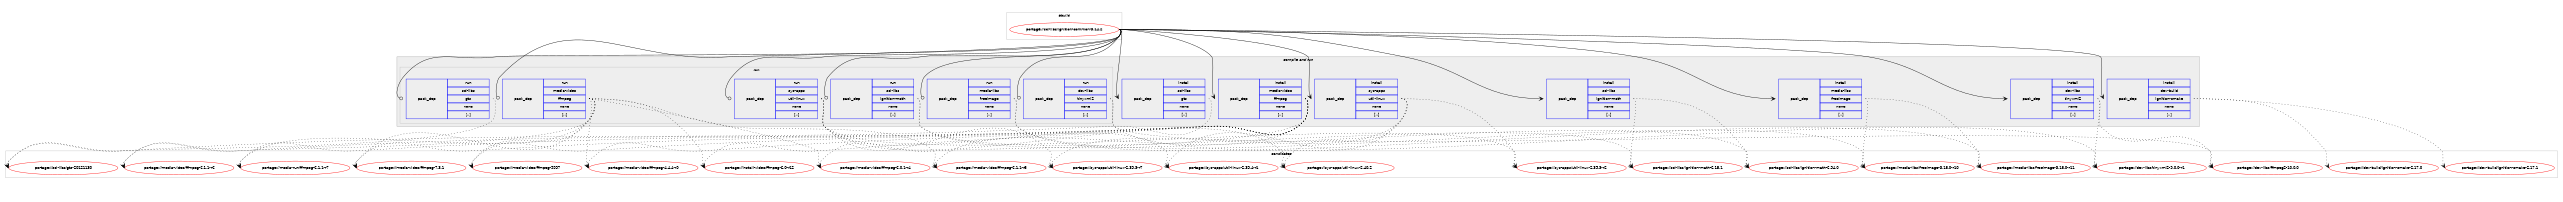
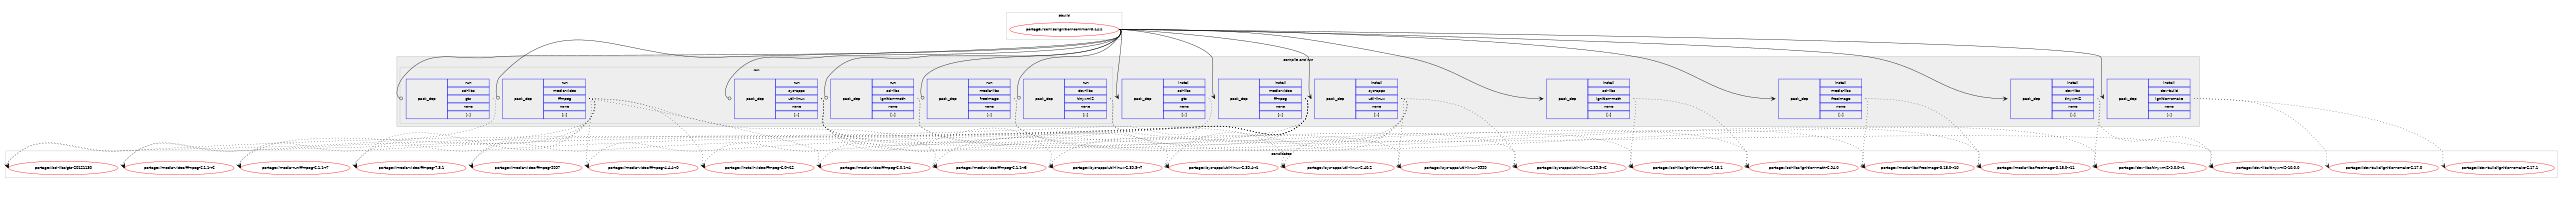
none -> (1456, 168)
(2268, 168) -> (2268, 168)
